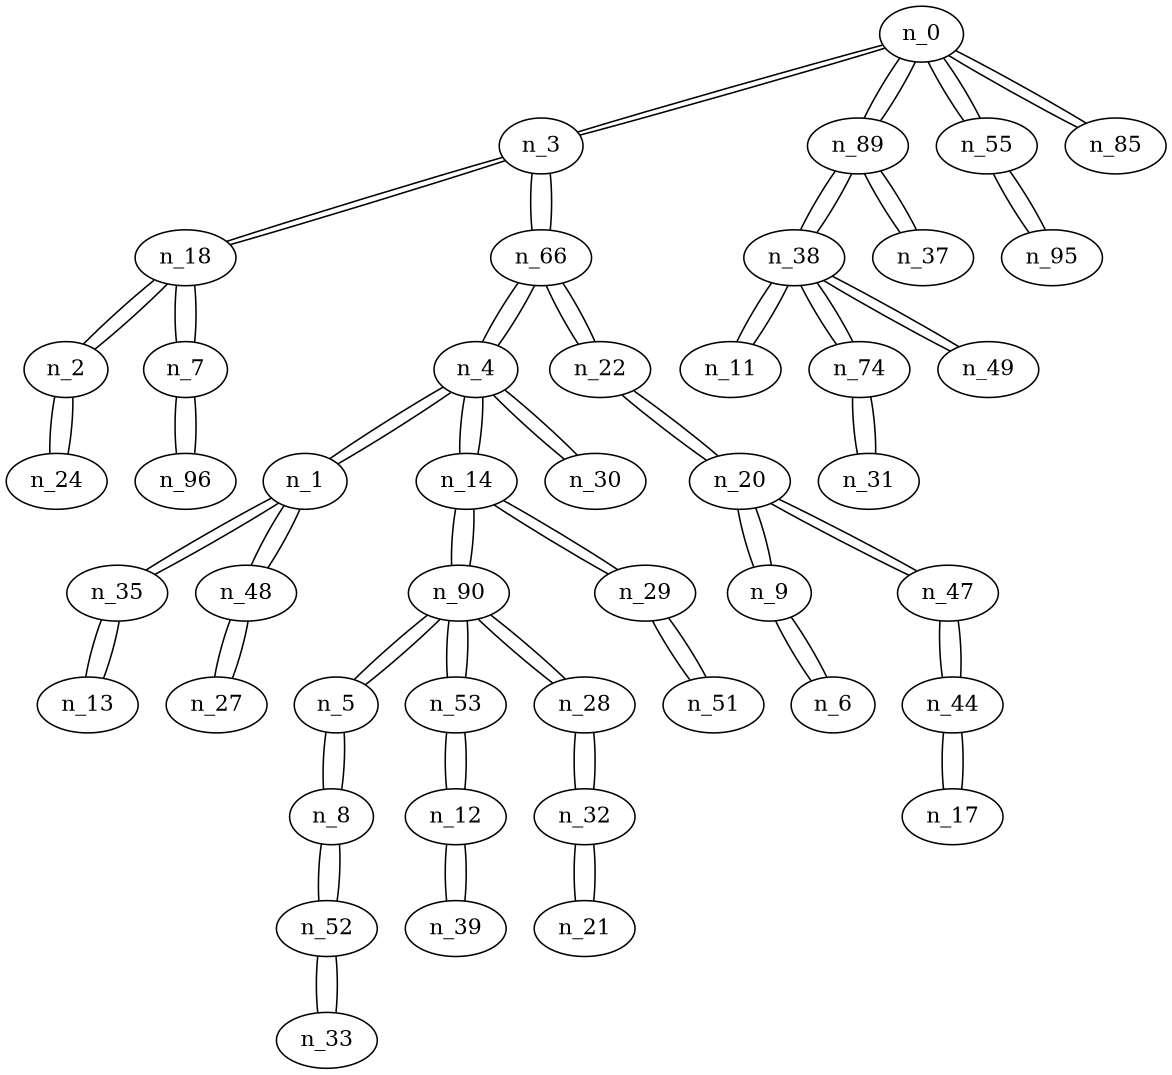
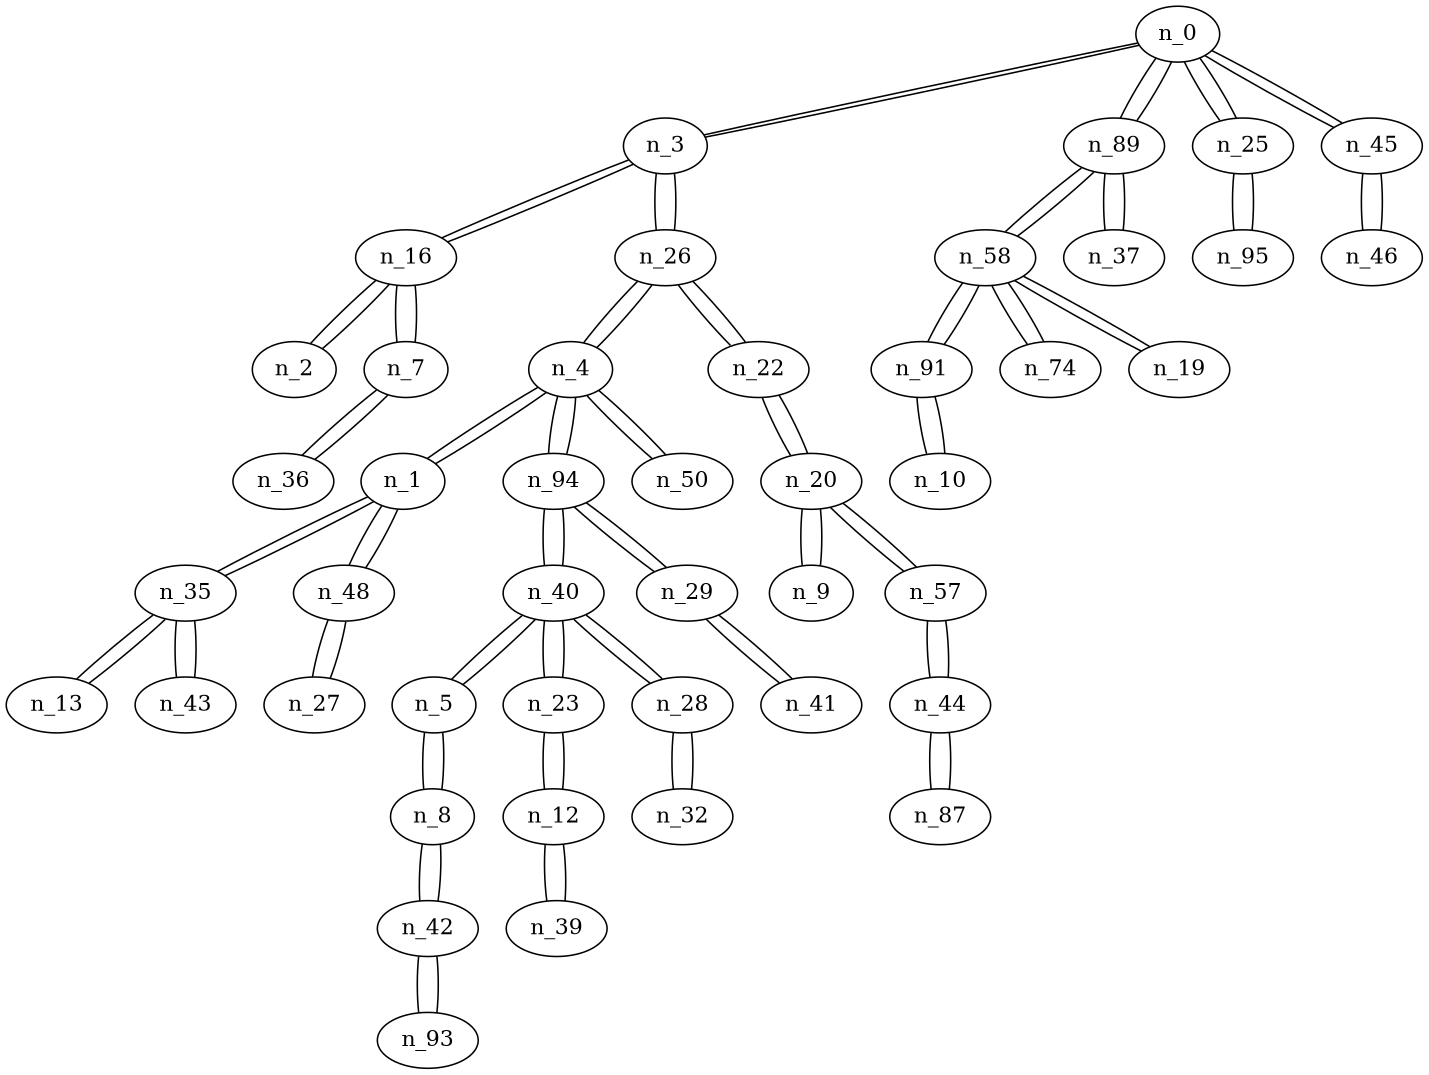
(987, 146) -> (1243, 146)
(1116, 146) -> (1372, 146)
(186, 258) -> (406, 258)
(541, 258) -> (665, 258)
(794, 258) -> (985, 258)
none -> (1372, 258)
(731, 370) -> (922, 370)
(988, 370) -> (1179, 370)
(57, 481) -> none
(186, 481) -> (283, 481)
(467, 481) -> (554, 481)
(595, 481) -> (682, 481)
(869, 481) -> none
none -> (940, 481)
(459, 593) -> (554, 593)
(948, 593) -> (936, 593)
none -> (186, 705)
(456, 705) -> (554, 705)
(714, 705) -> (811, 705)
(833, 705) -> none
(953, 817) -> (940, 817)
(327, 929) -> (428, 929)
(585, 929) -> none
(327, 1040) -> (428, 1040)
